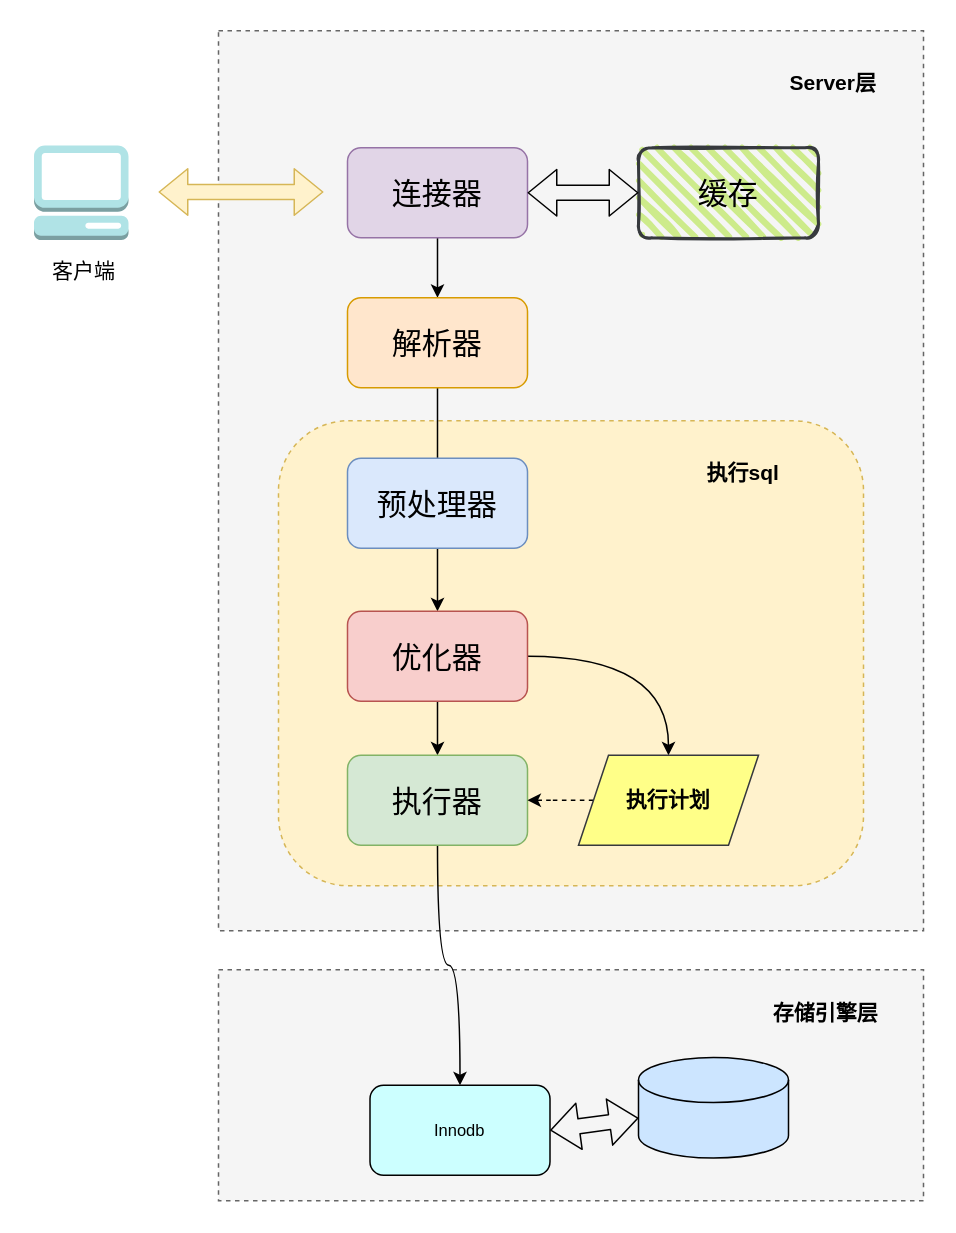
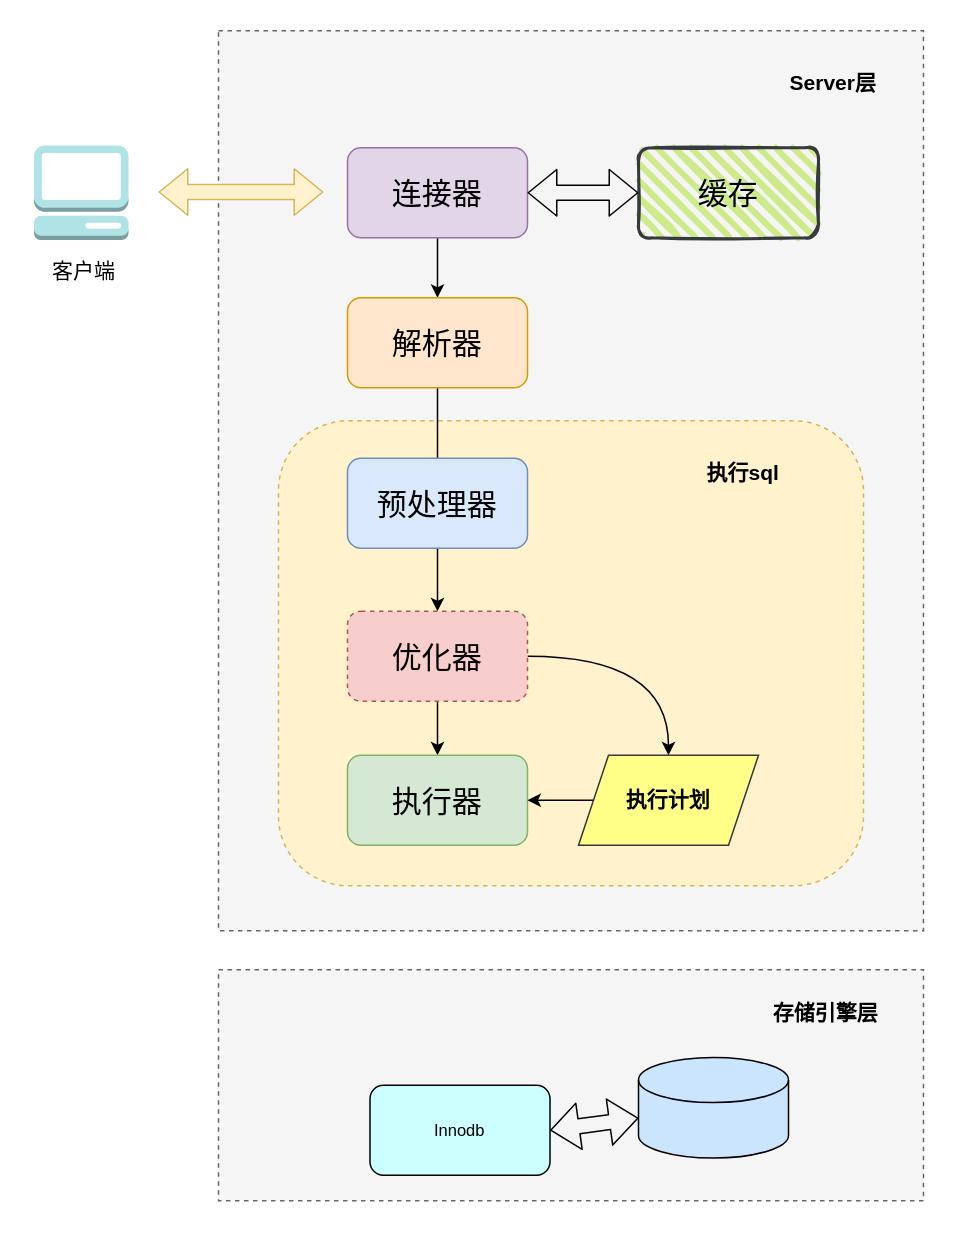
(437, 656) -> (437, 656)
(564, 800) -> (564, 800)
(444, 960) -> none
